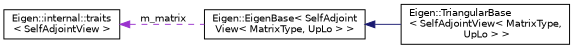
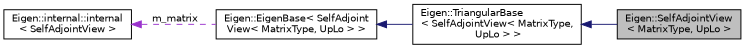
(62, 24) -> (68, 24)
none -> (679, 24)
